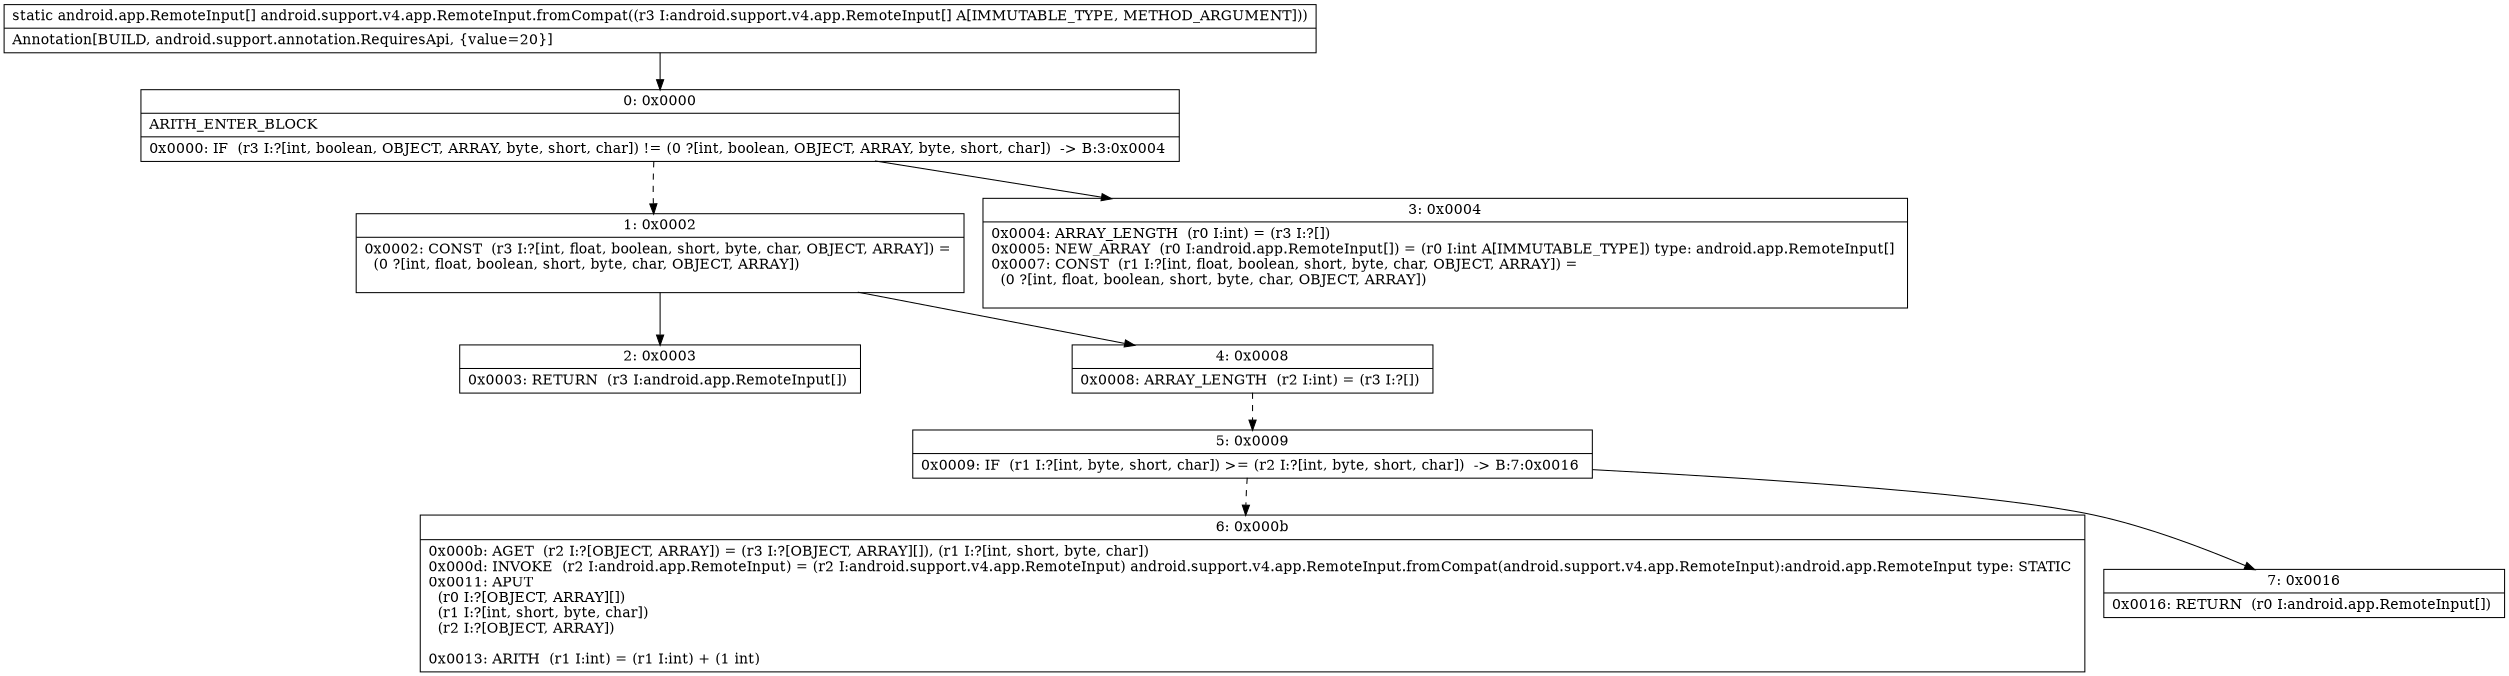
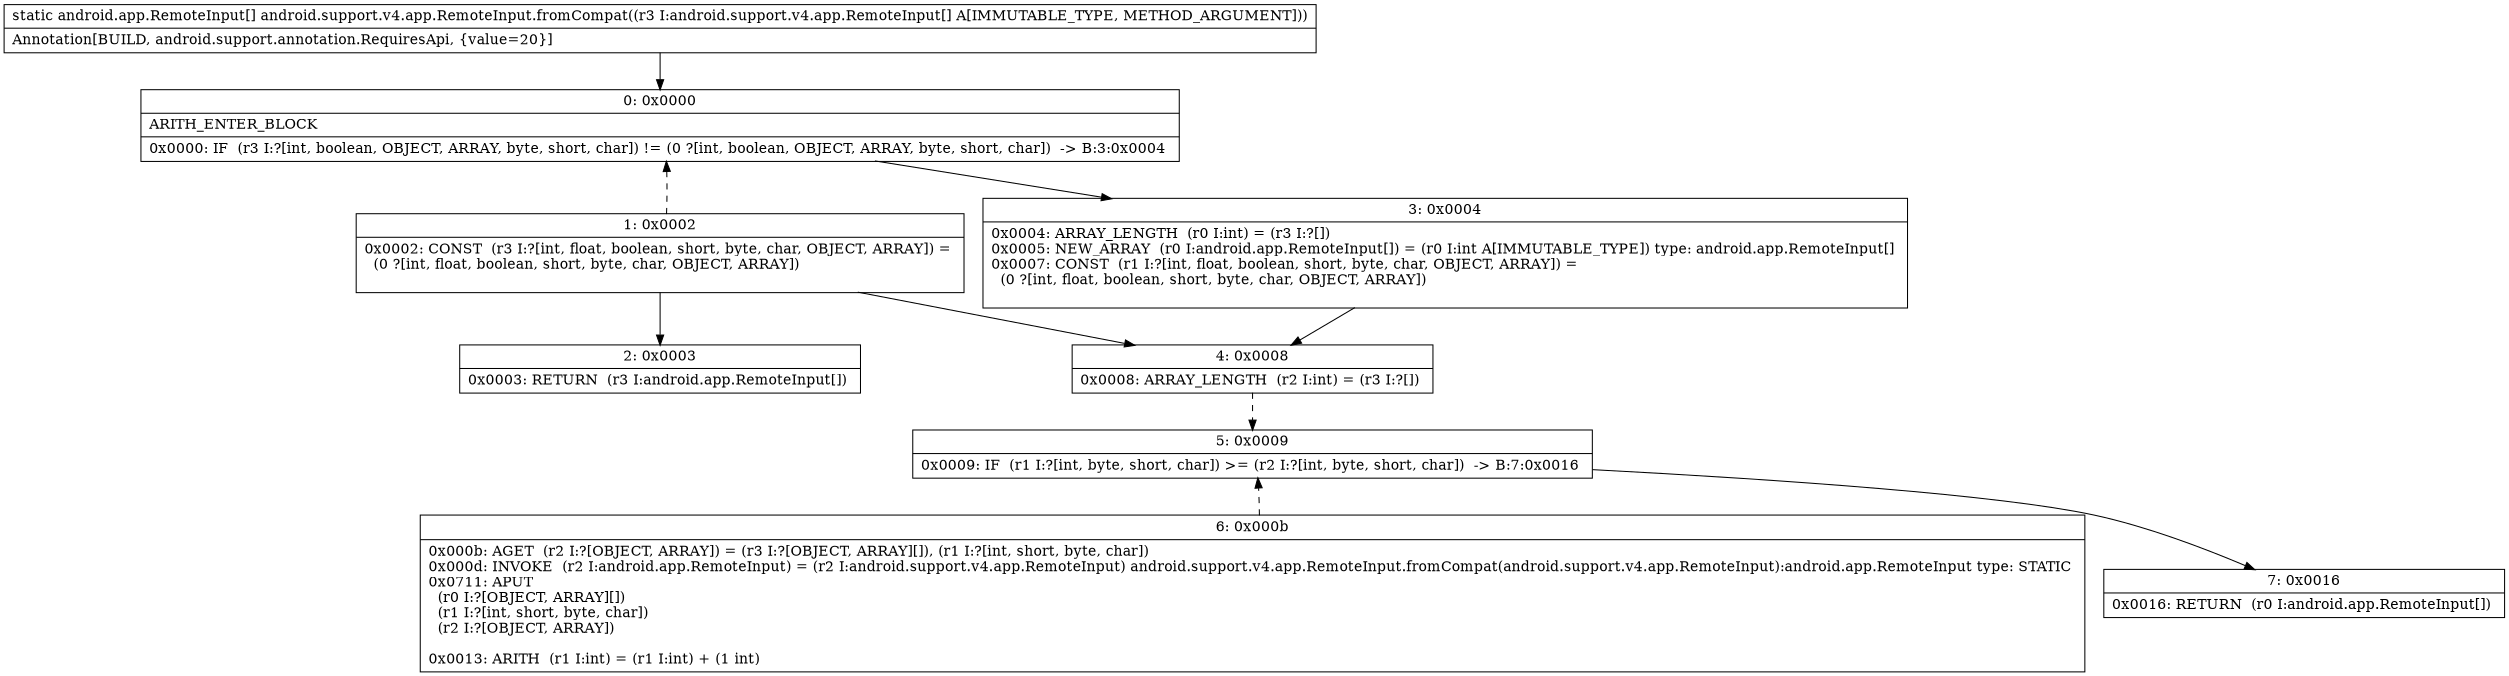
(653, 182) -> (667, 193)
none -> (1327, 324)
(1246, 491) -> (1259, 502)
(486, 582) -> (486, 582)
